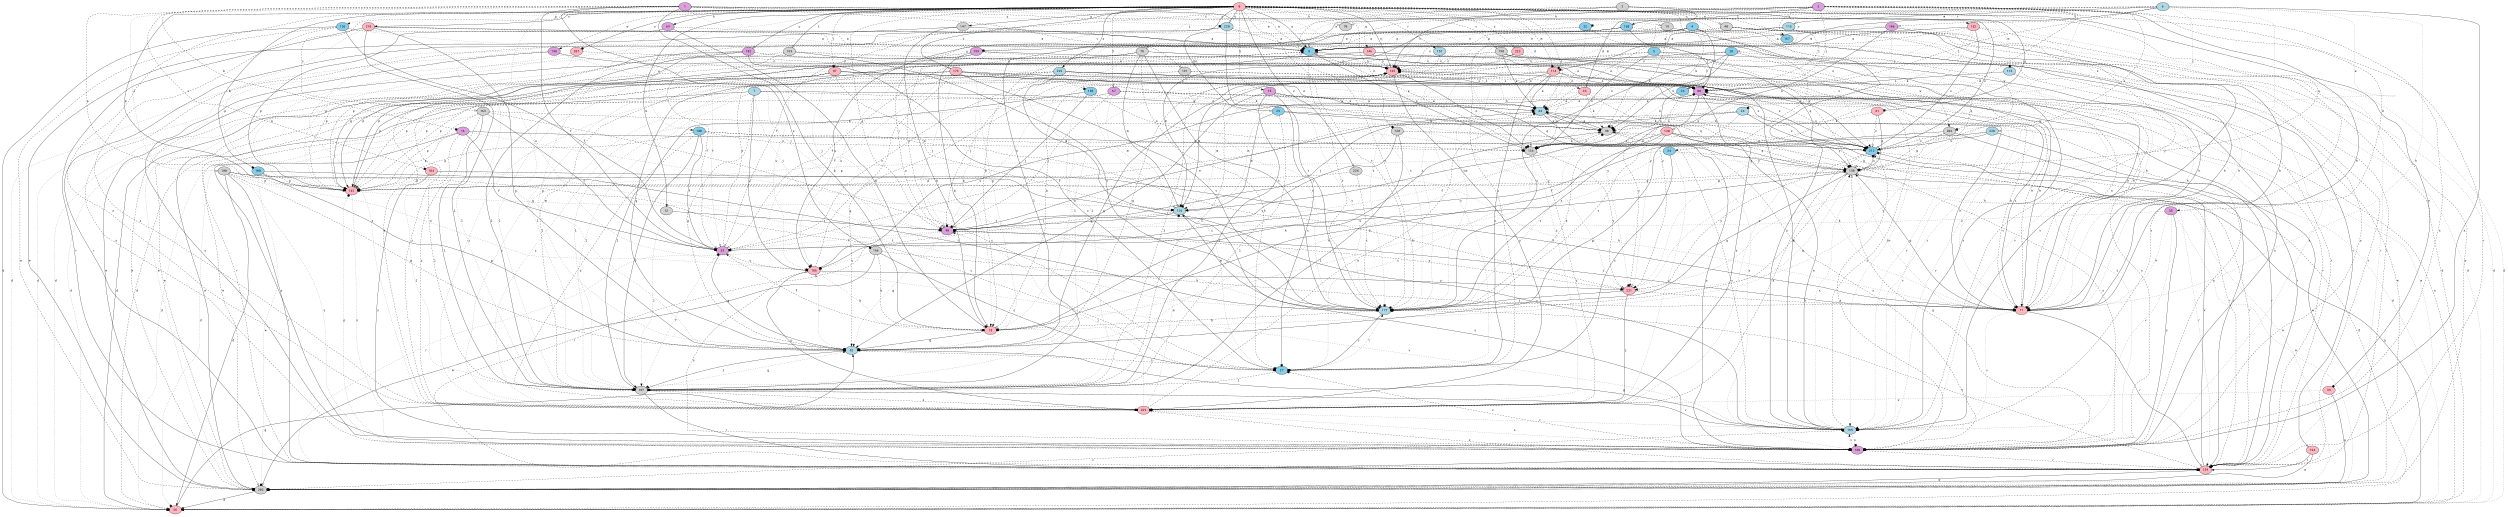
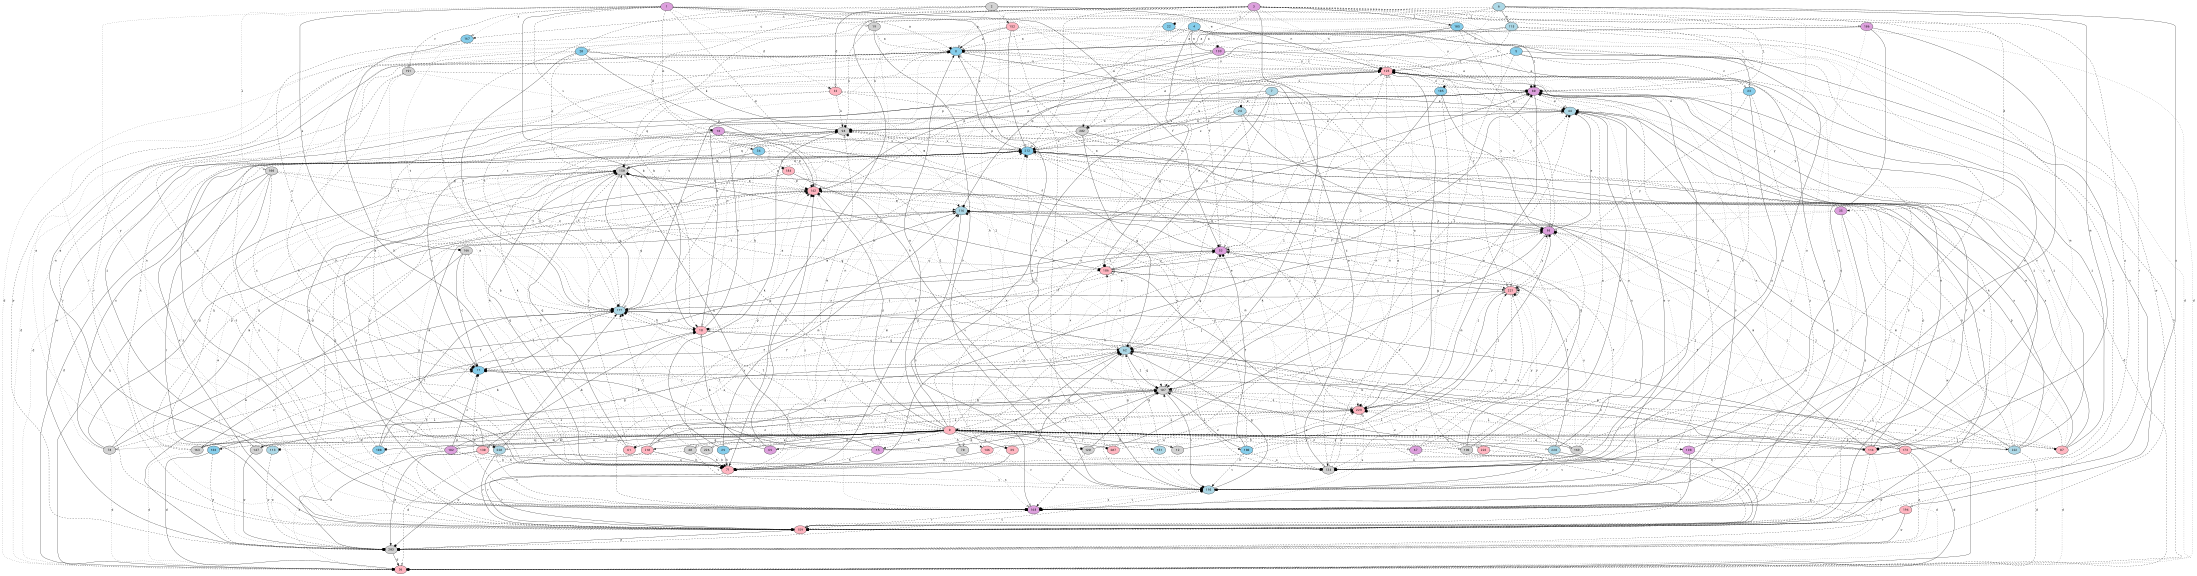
(88, 138) -> (1136, 418)
(1962, 221) -> (1713, 221)
